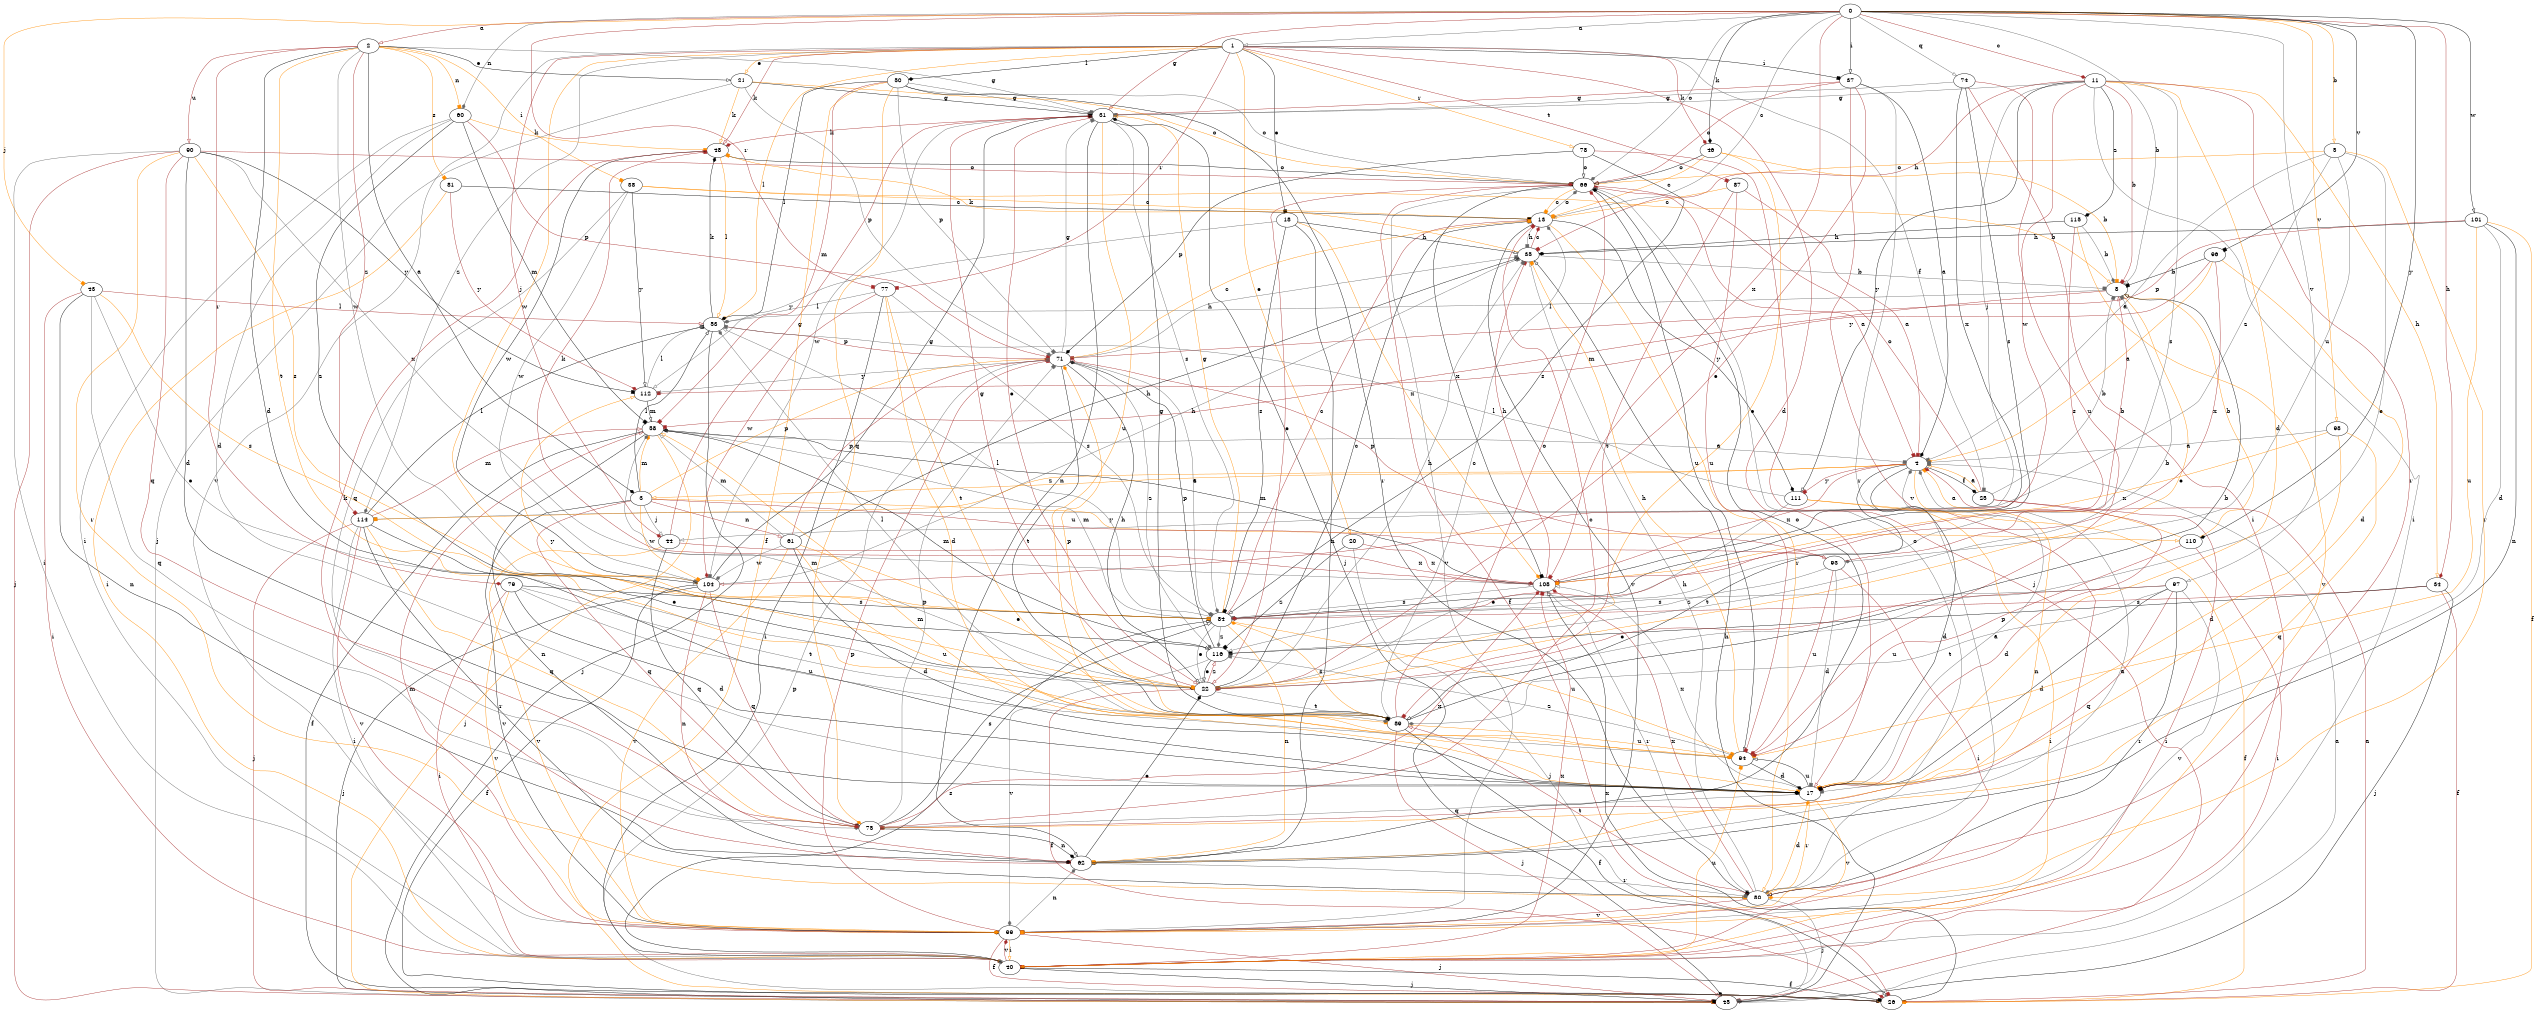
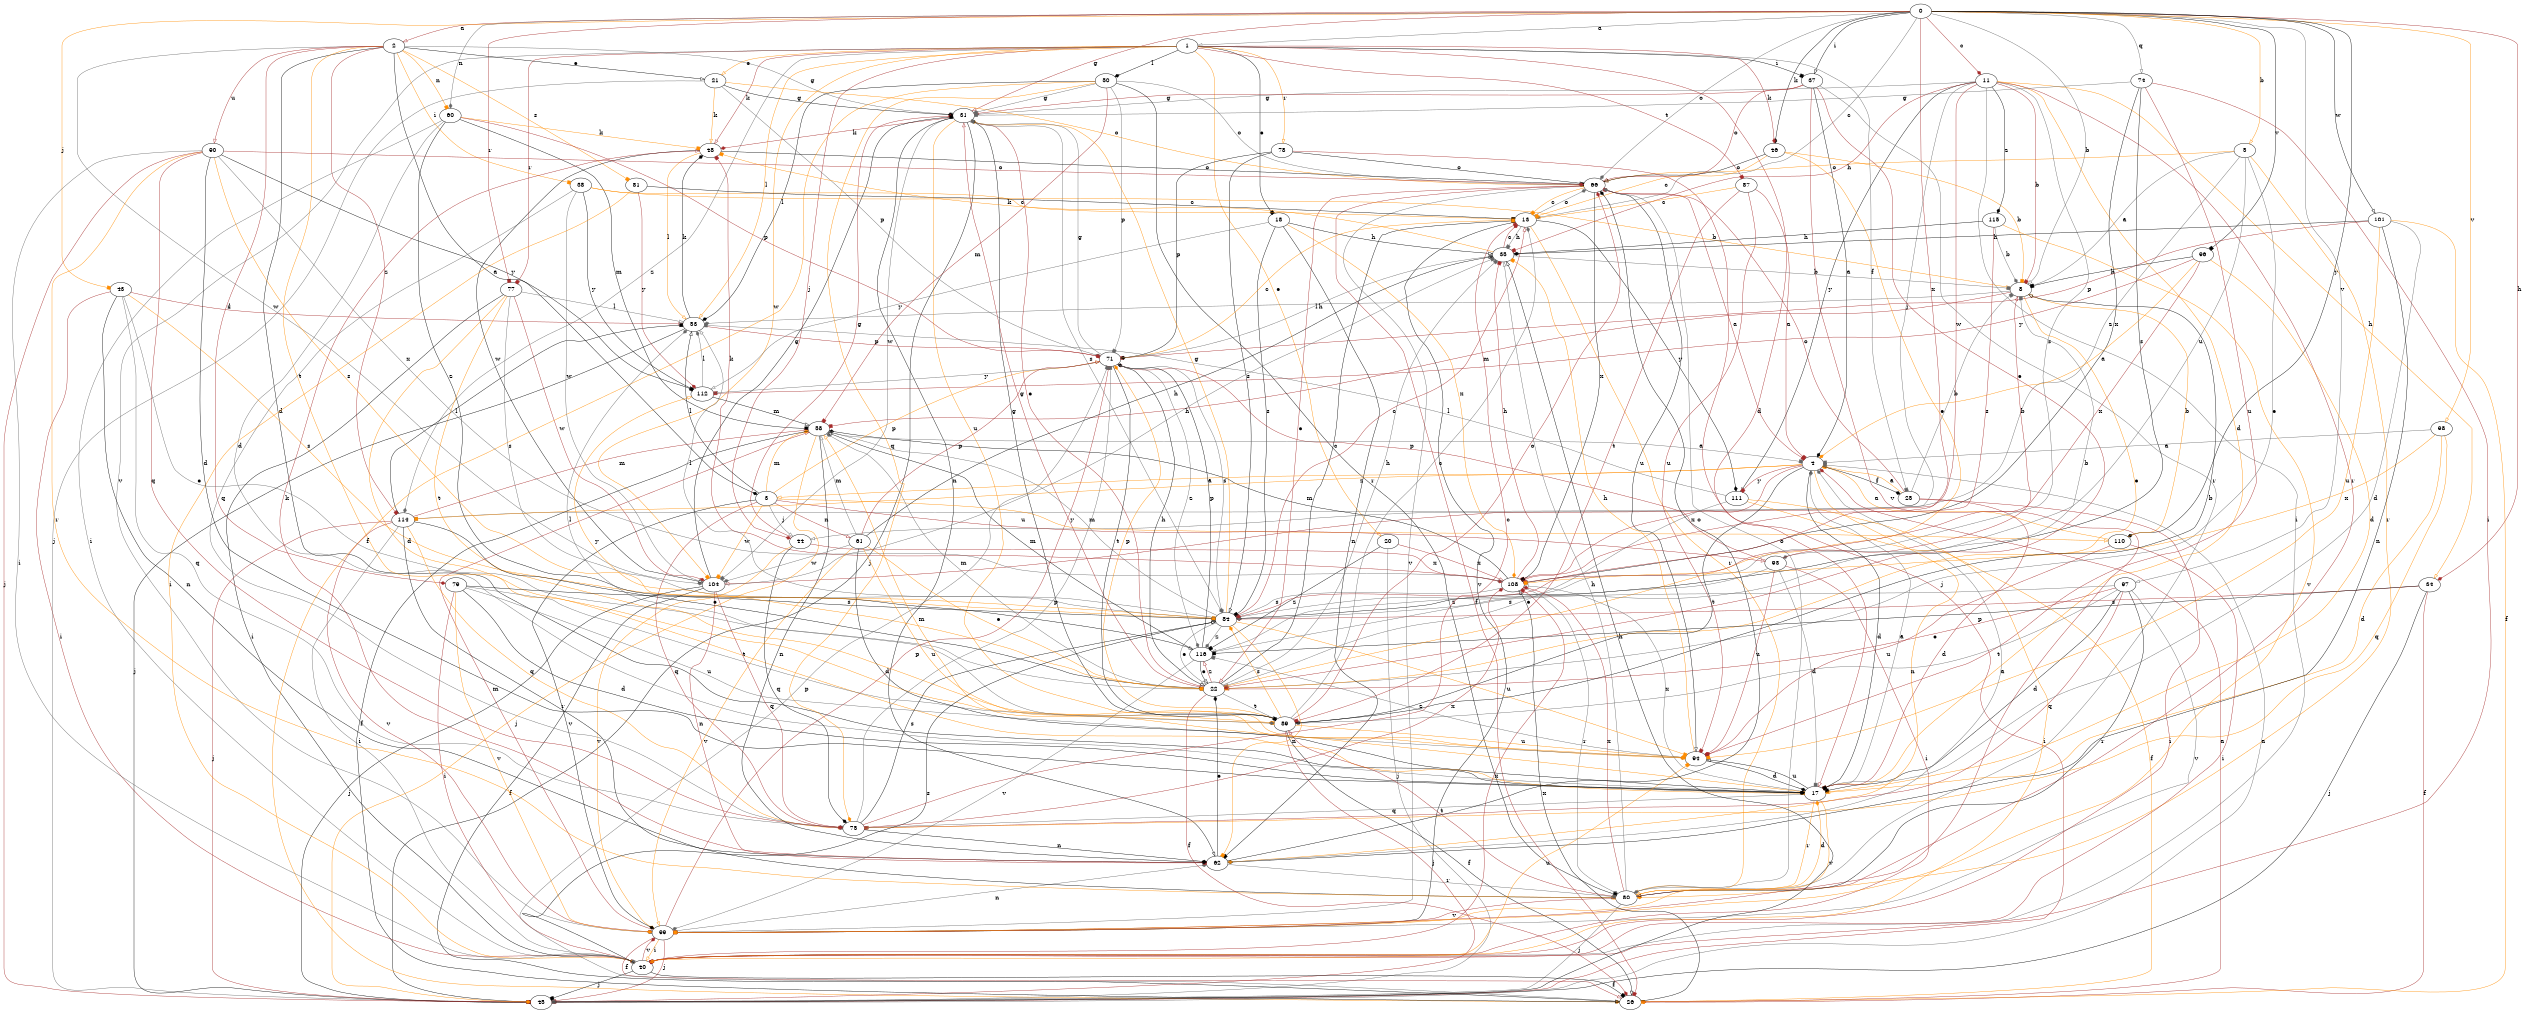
(2117, 311) -> (2128, 207)
